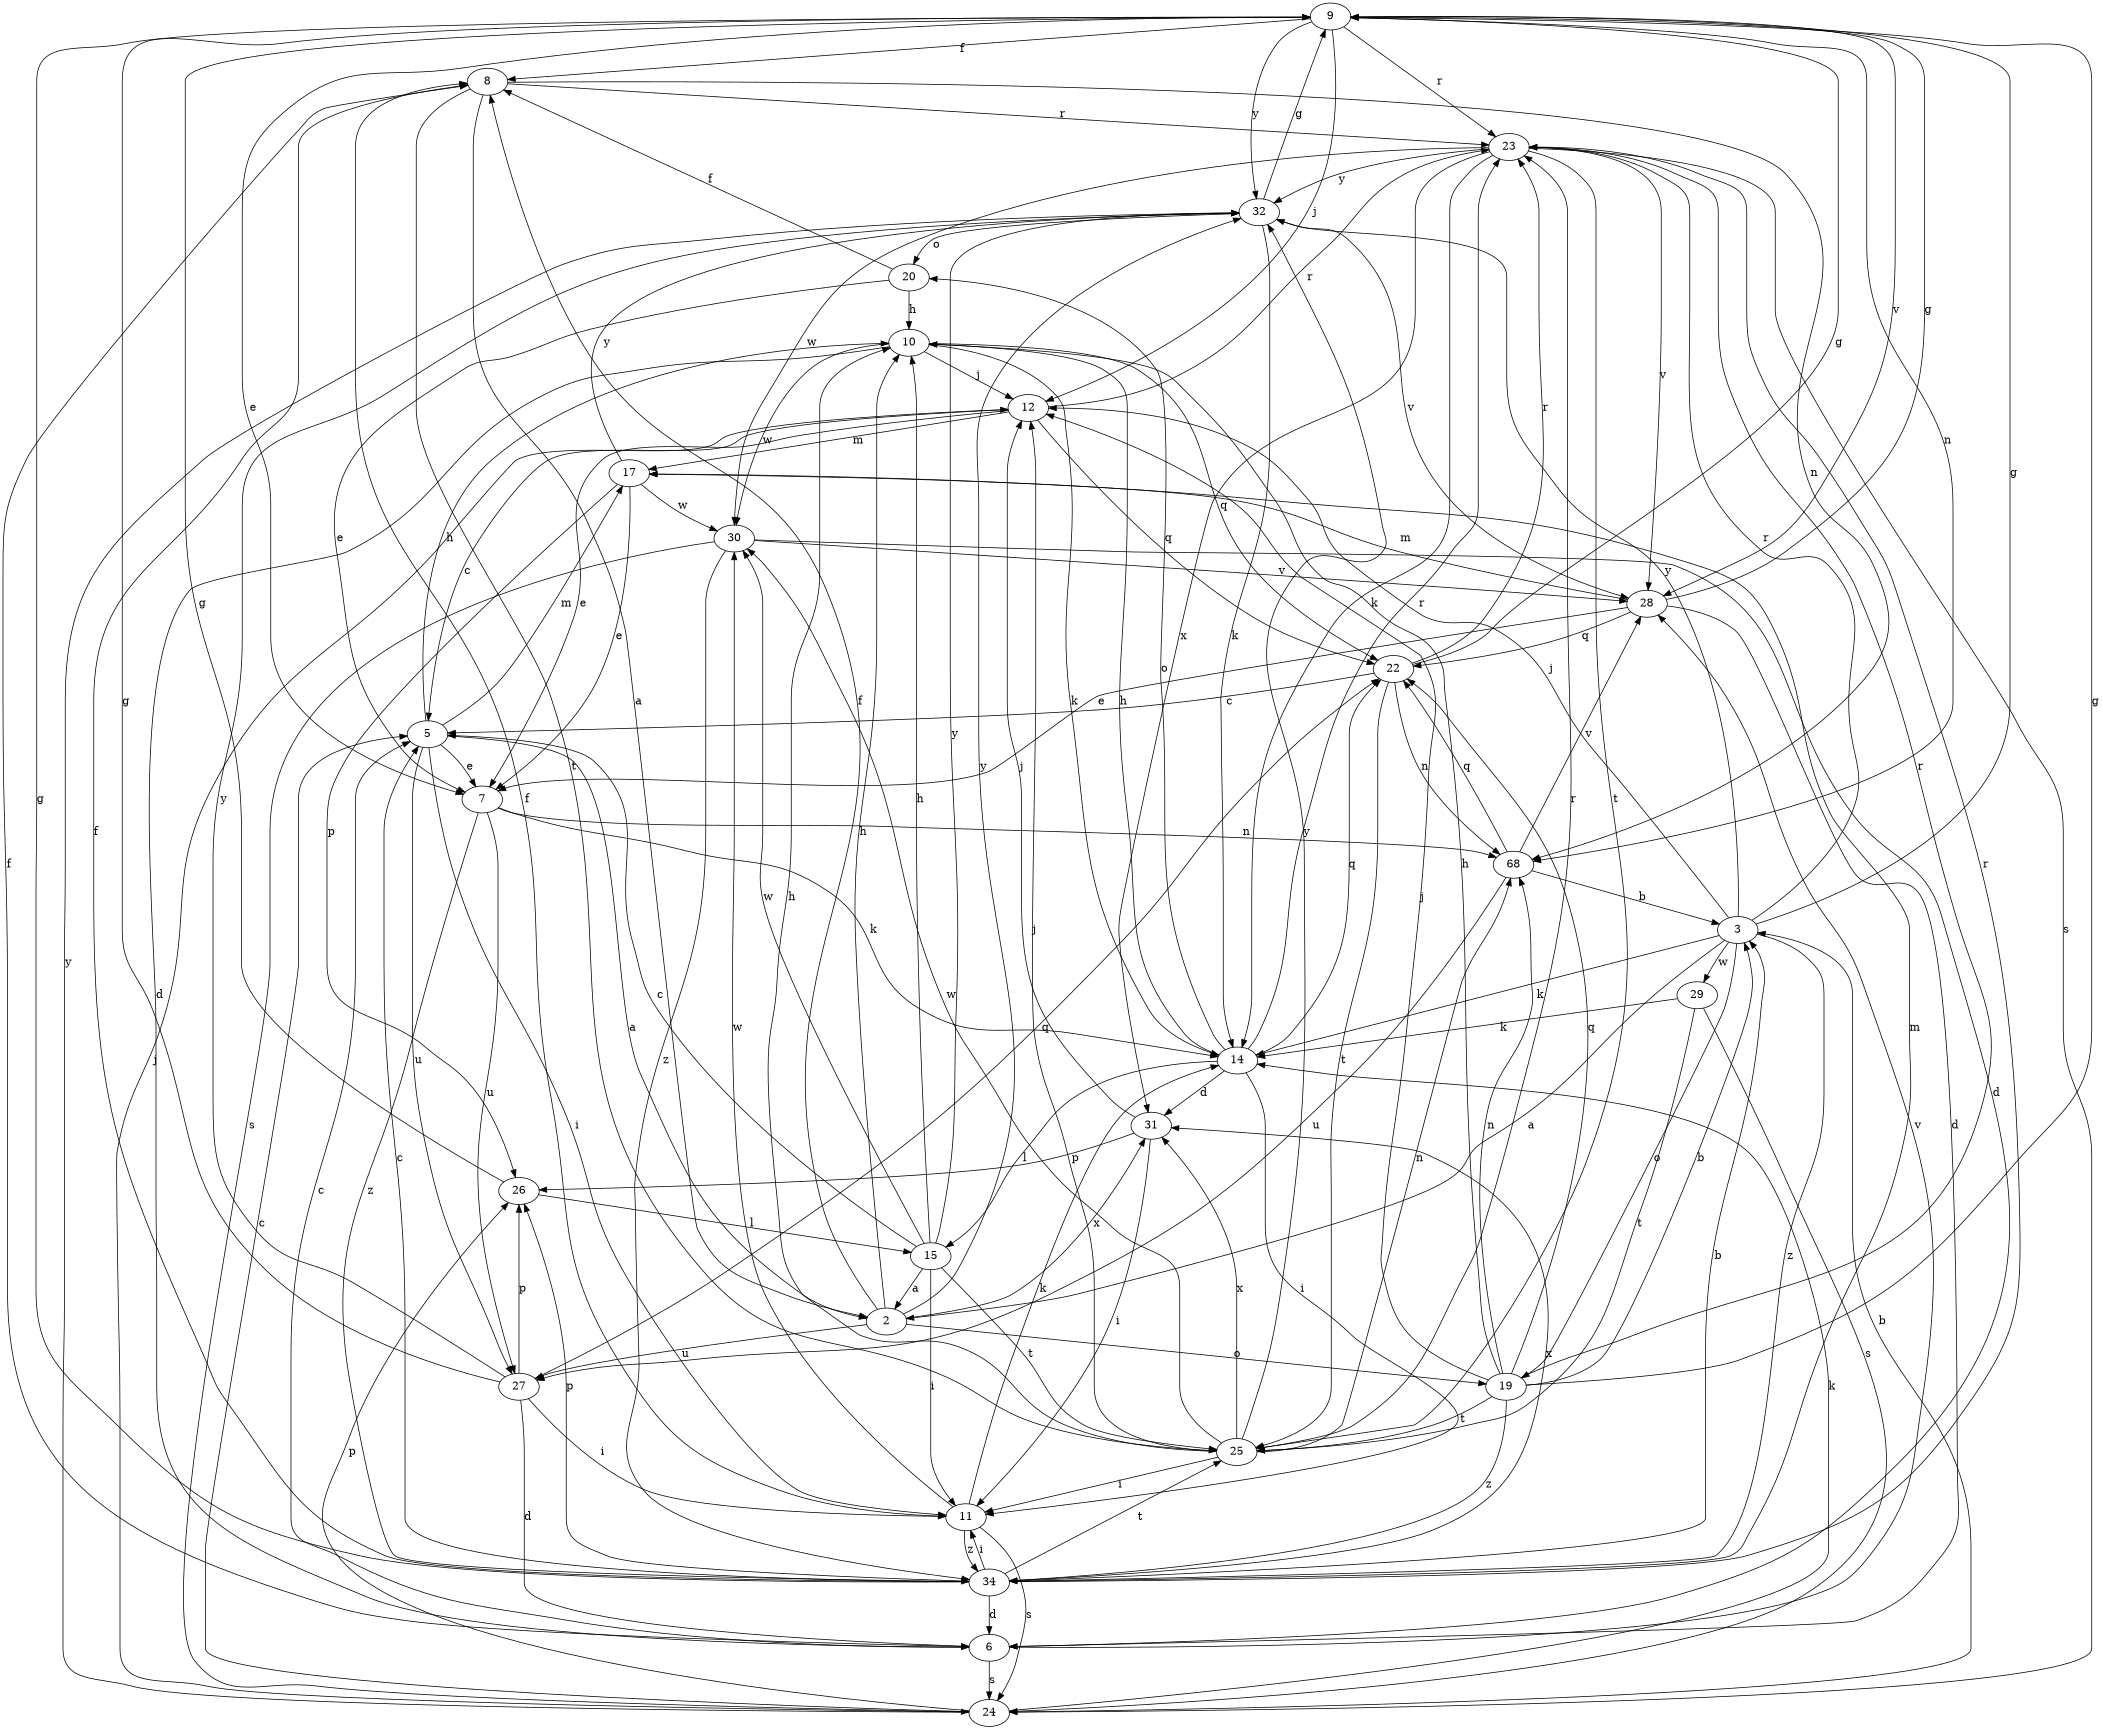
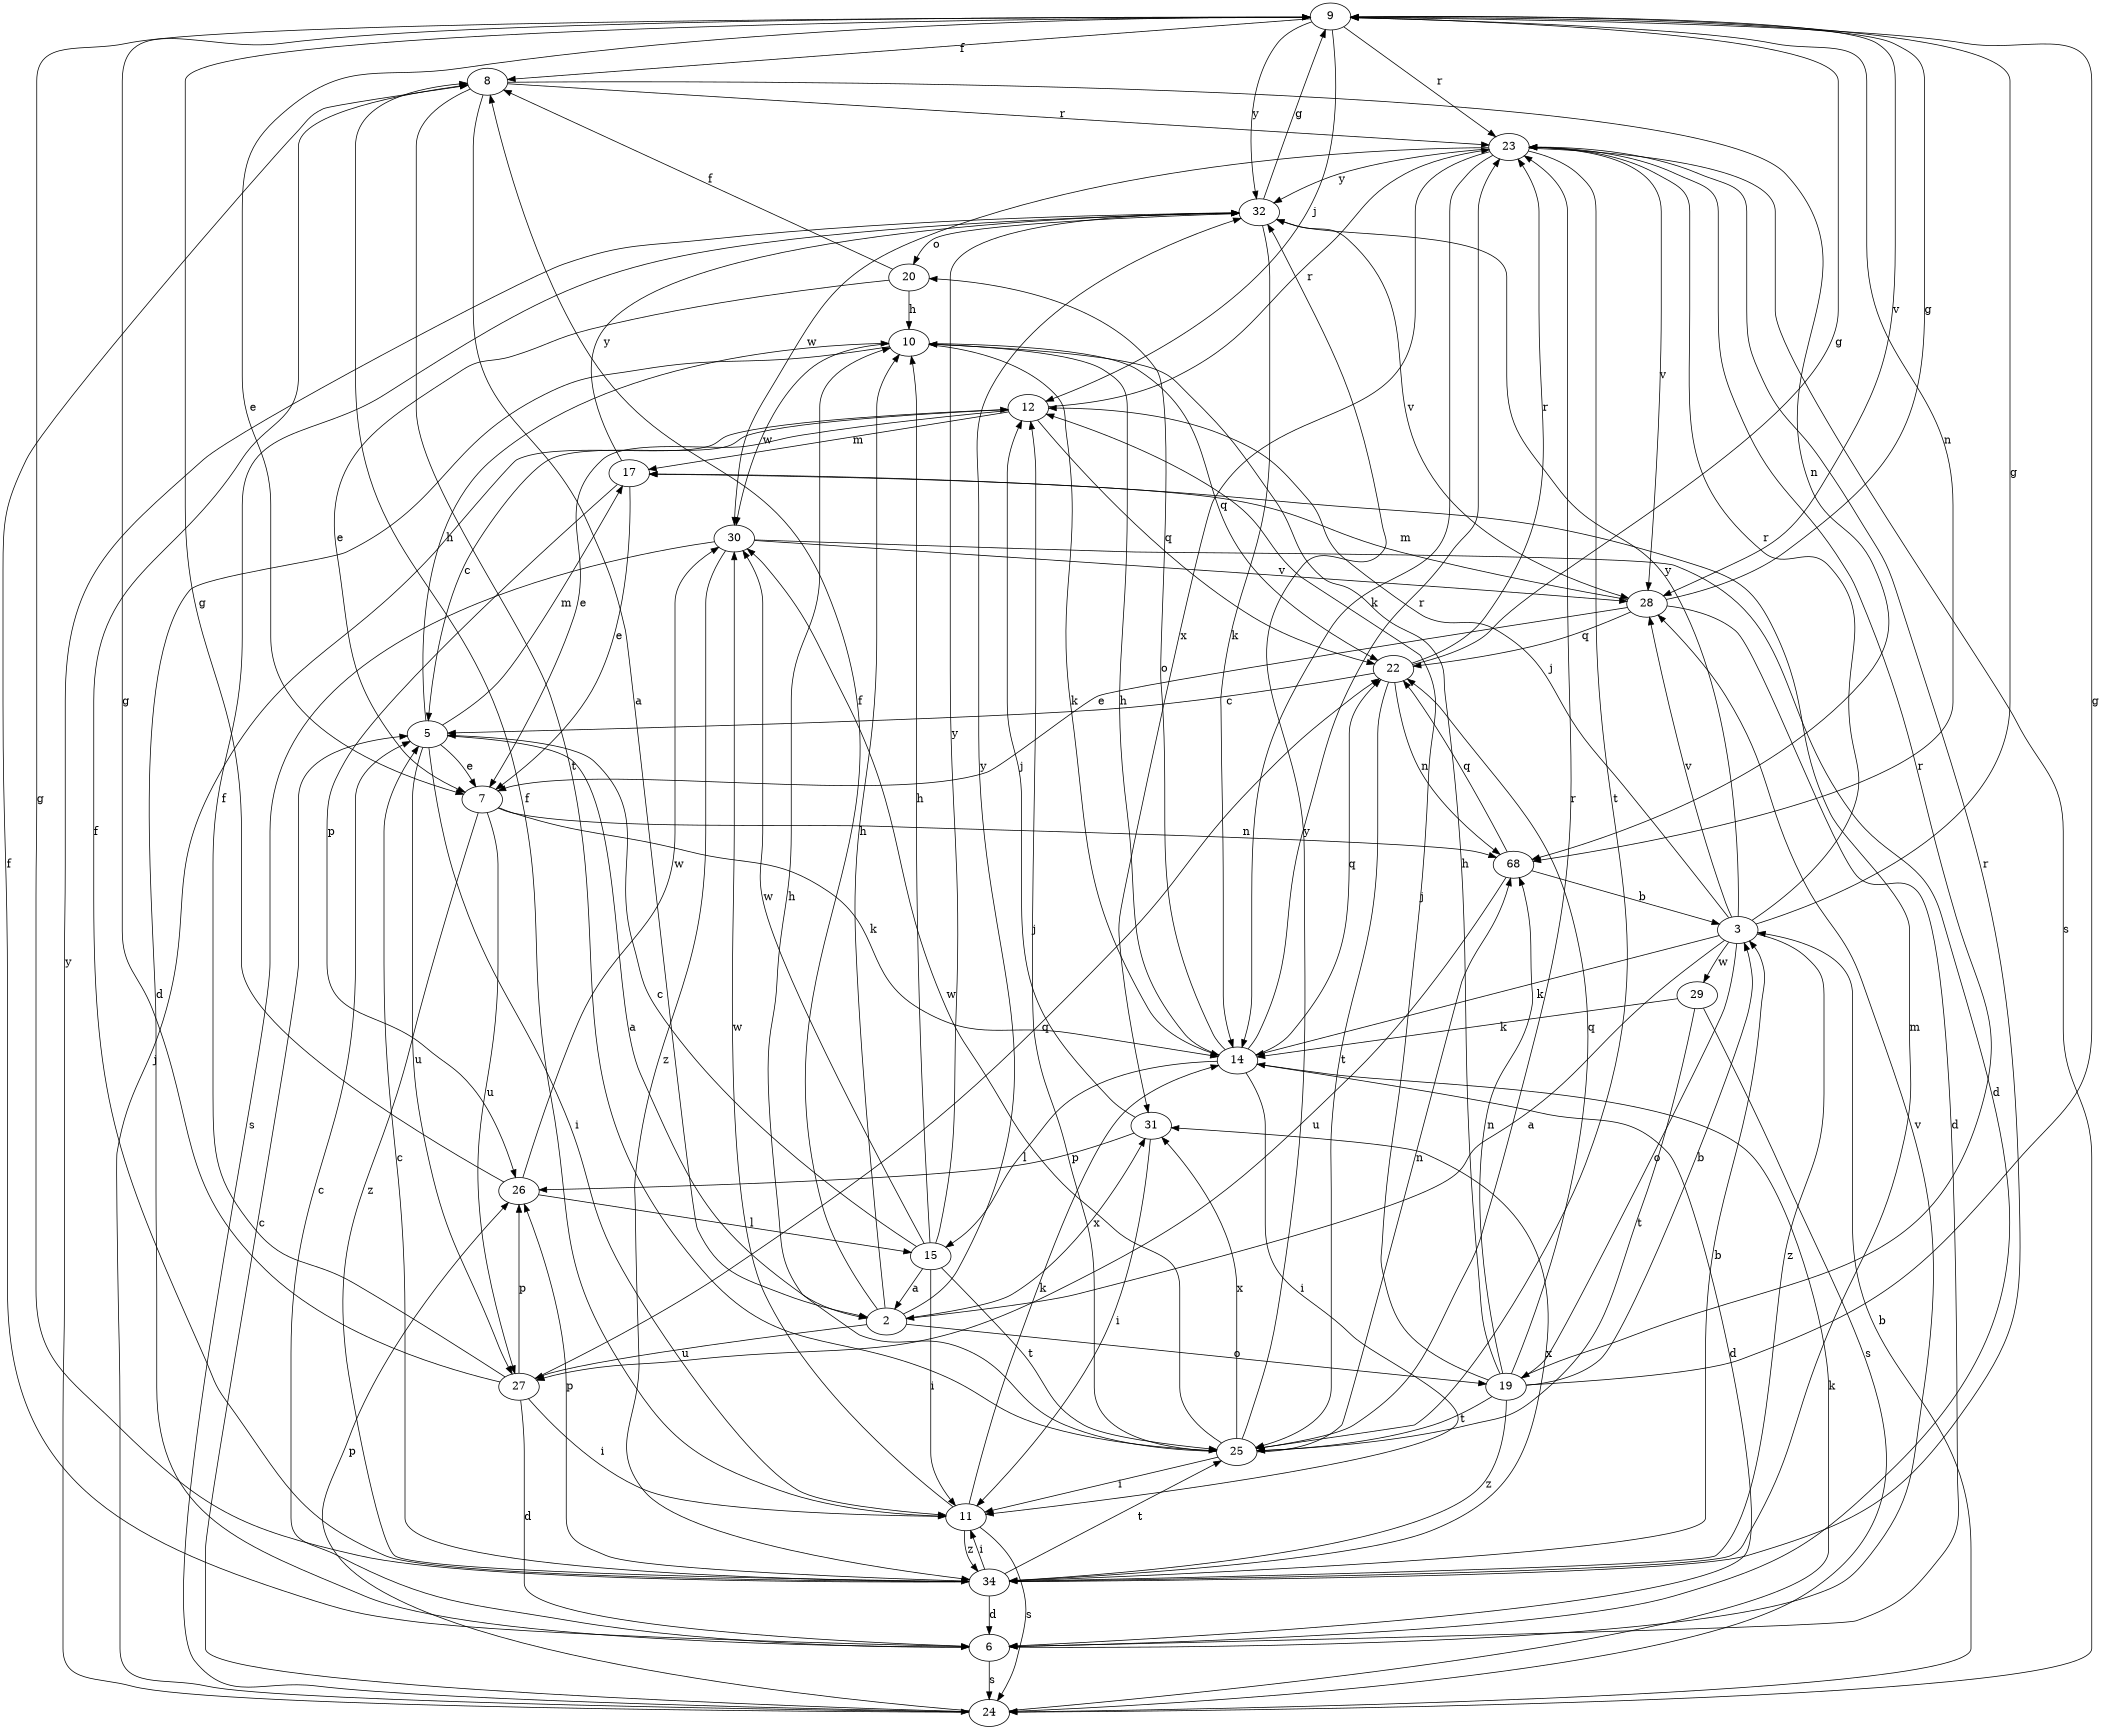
(965, 374) -> none
(674, 509) -> (669, 875)
(1576, 743) -> (1686, 772)
(224, 800) -> (224, 800)
(1197, 1091) -> (1750, 1504)
